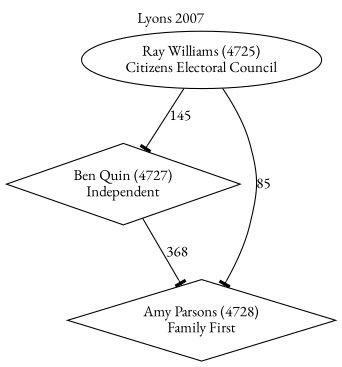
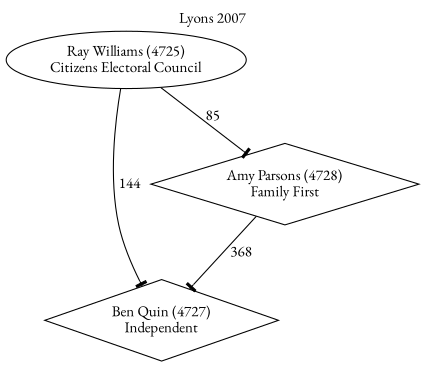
(181, 116) -> (130, 184)
(161, 249) -> (225, 250)
